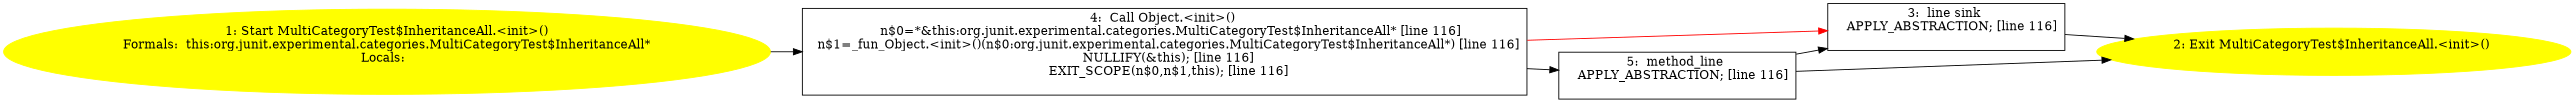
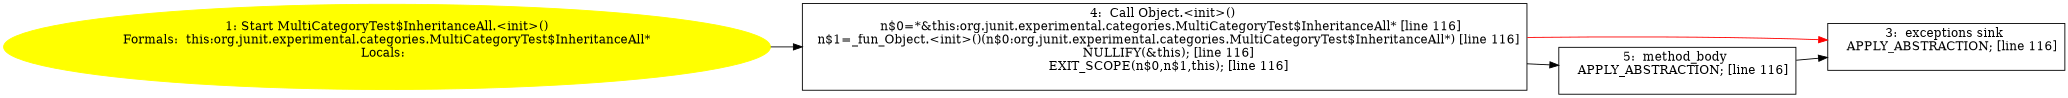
(1946, 27) -> (1946, 47)
(2334, 52) -> none
(1677, 76) -> (1677, 71)
